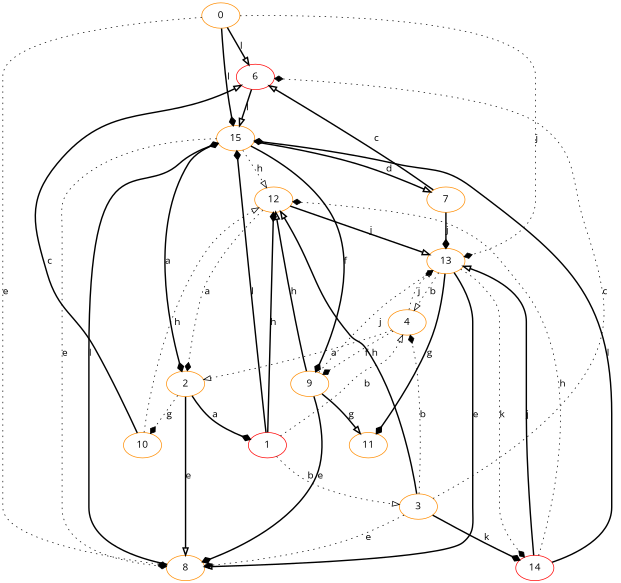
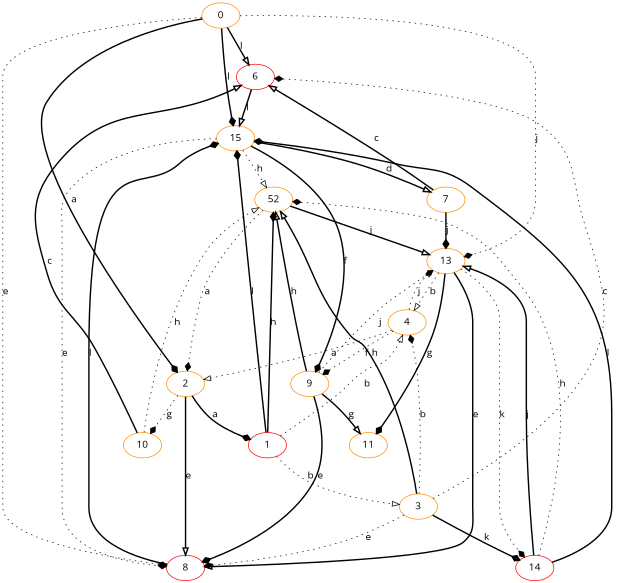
(274, 200) -> (274, 200)
(165, 244) -> (49, 160)
(186, 568) -> (186, 568)
